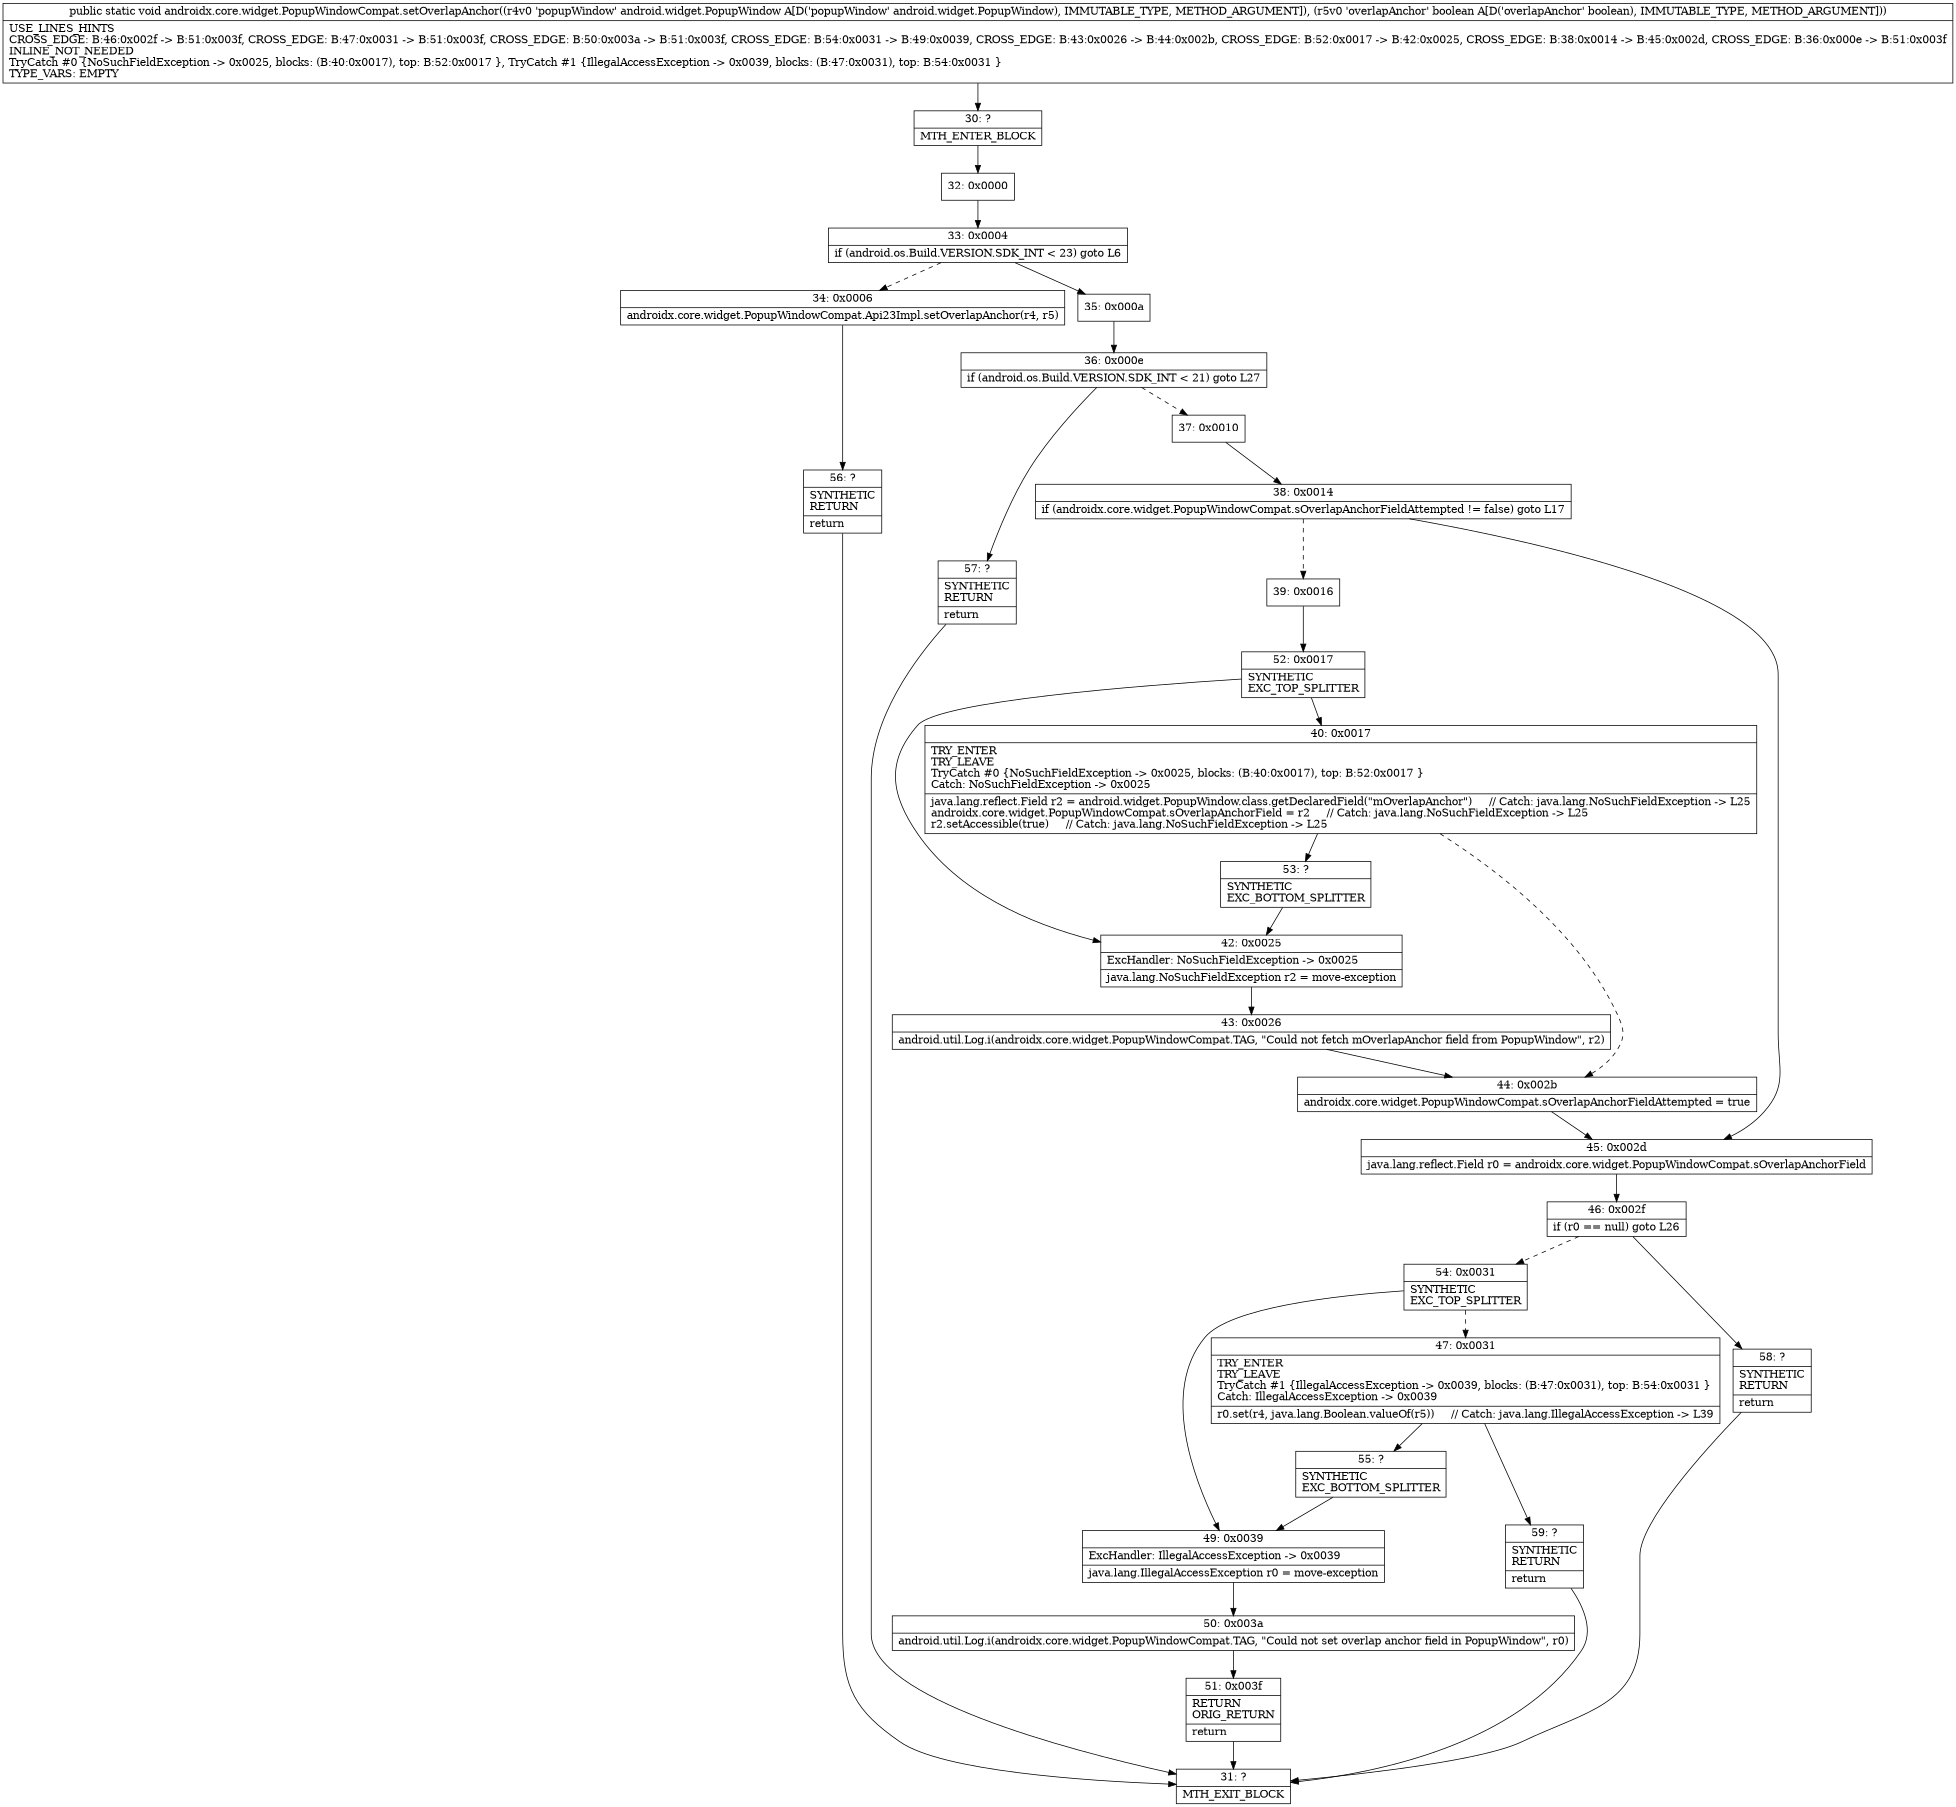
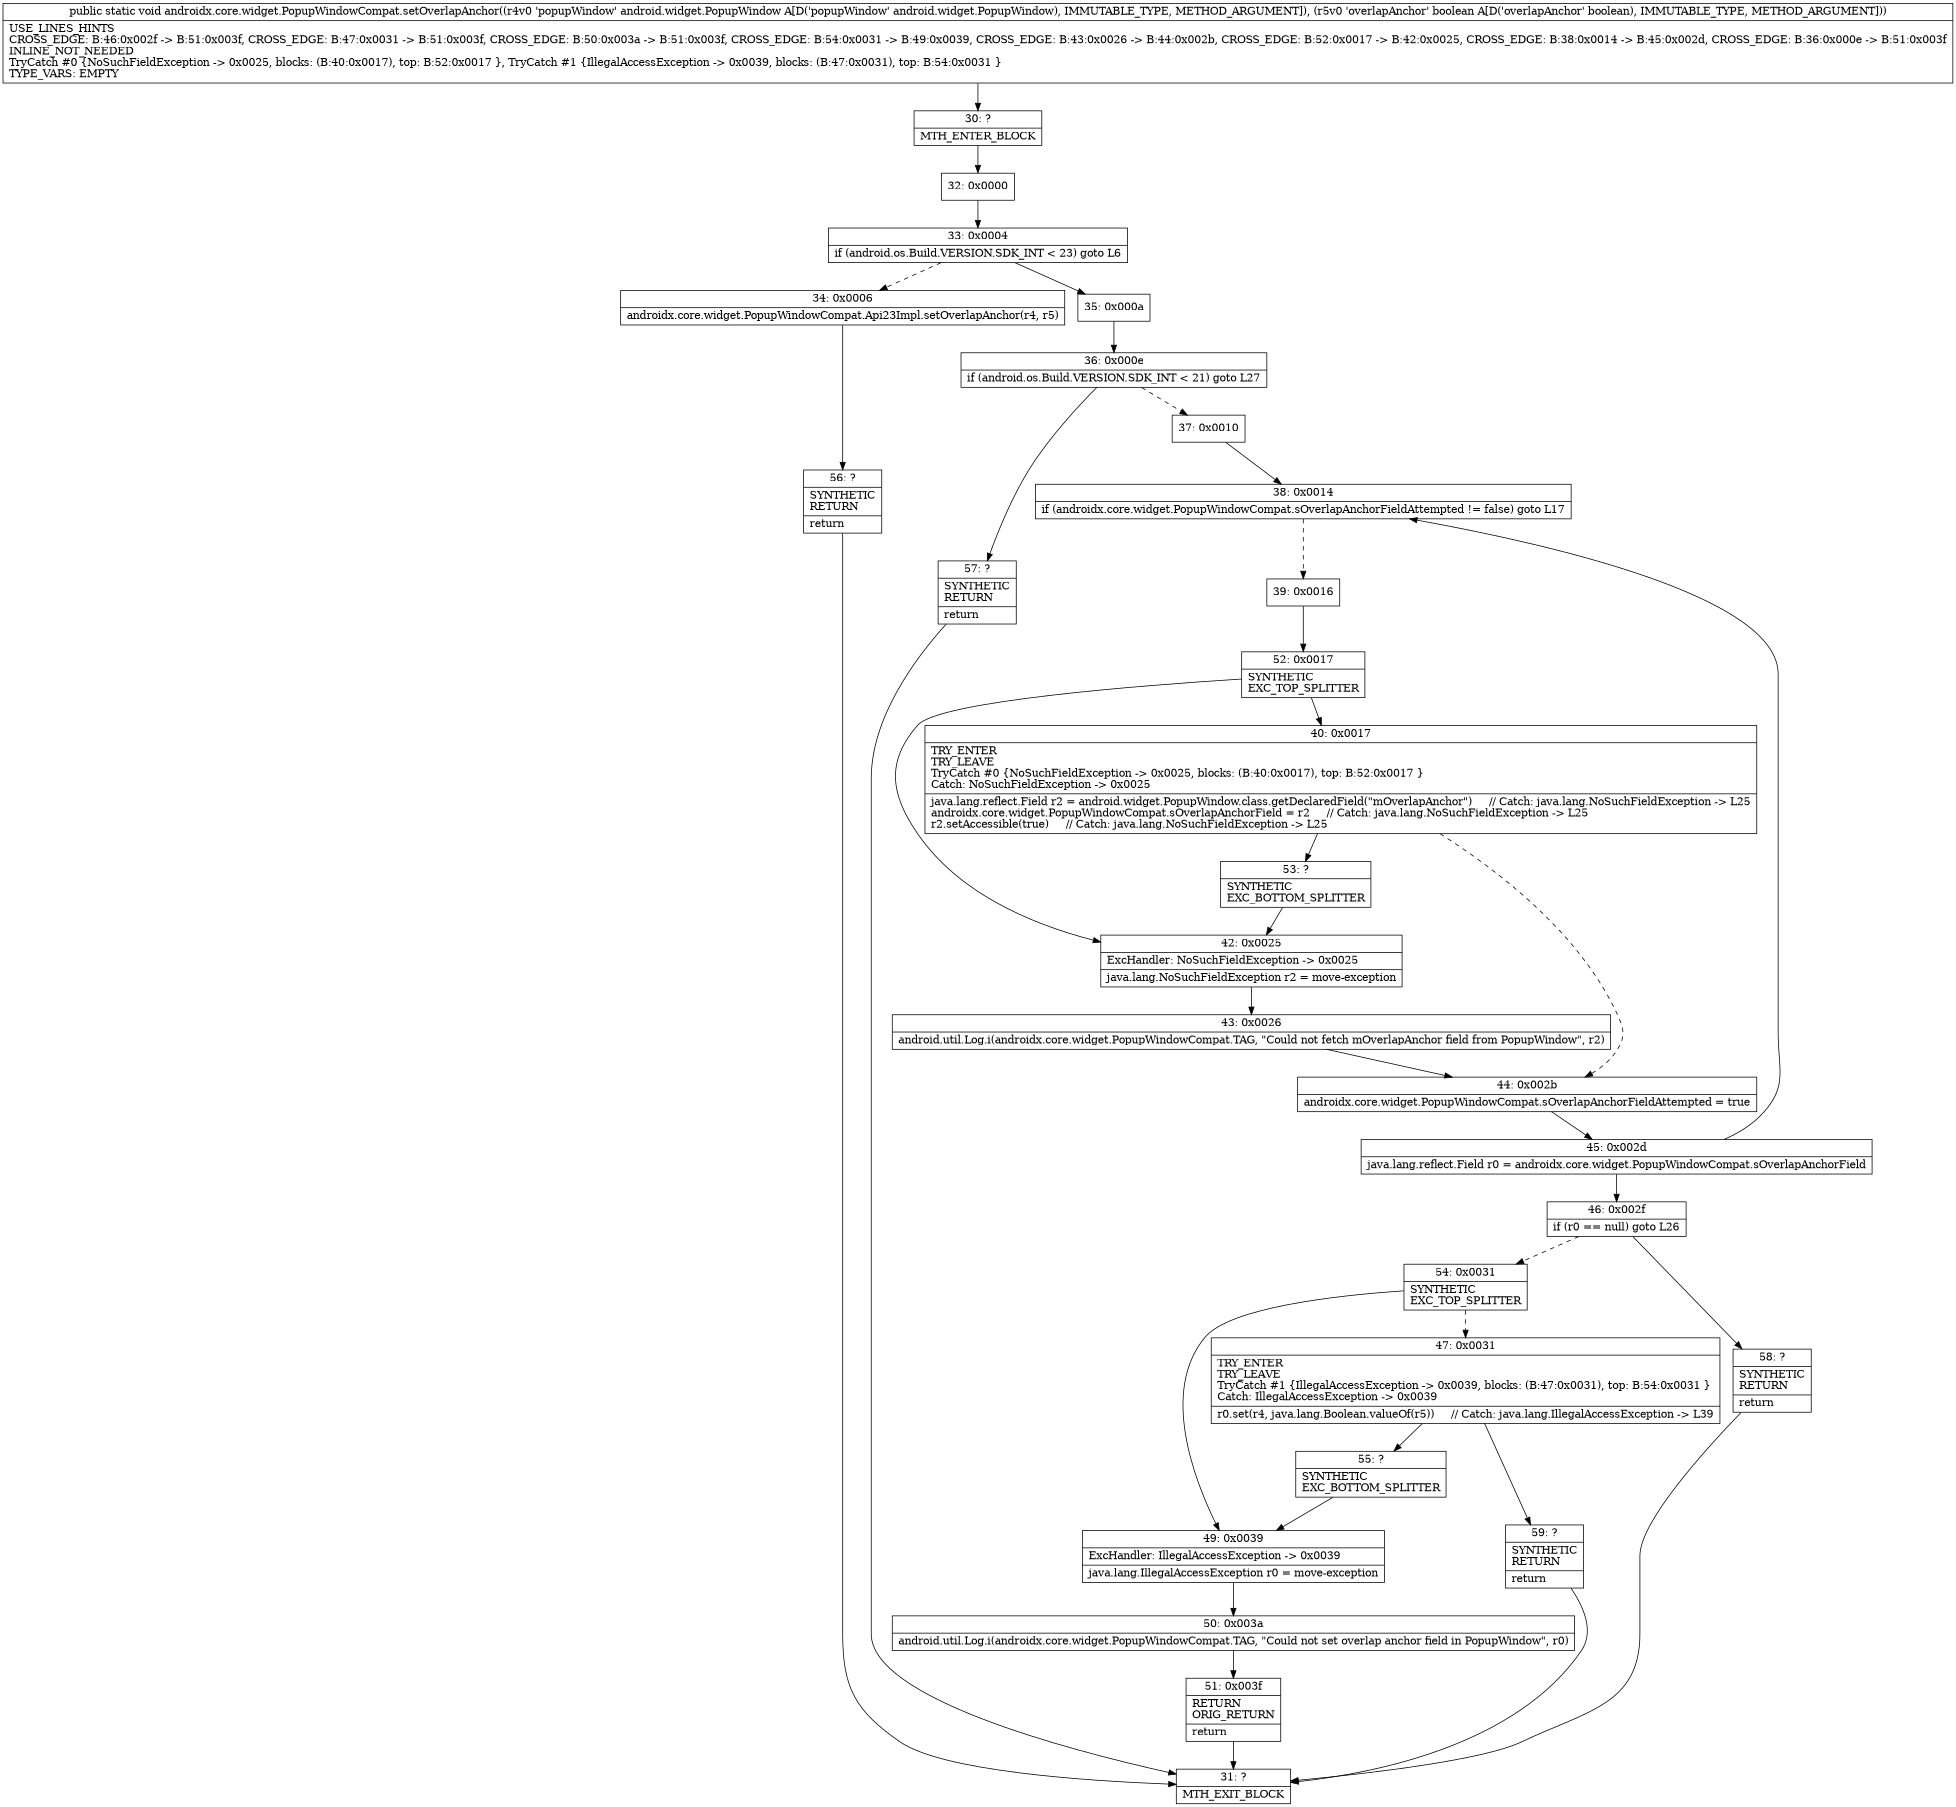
(1778, 708) -> (1778, 716)
